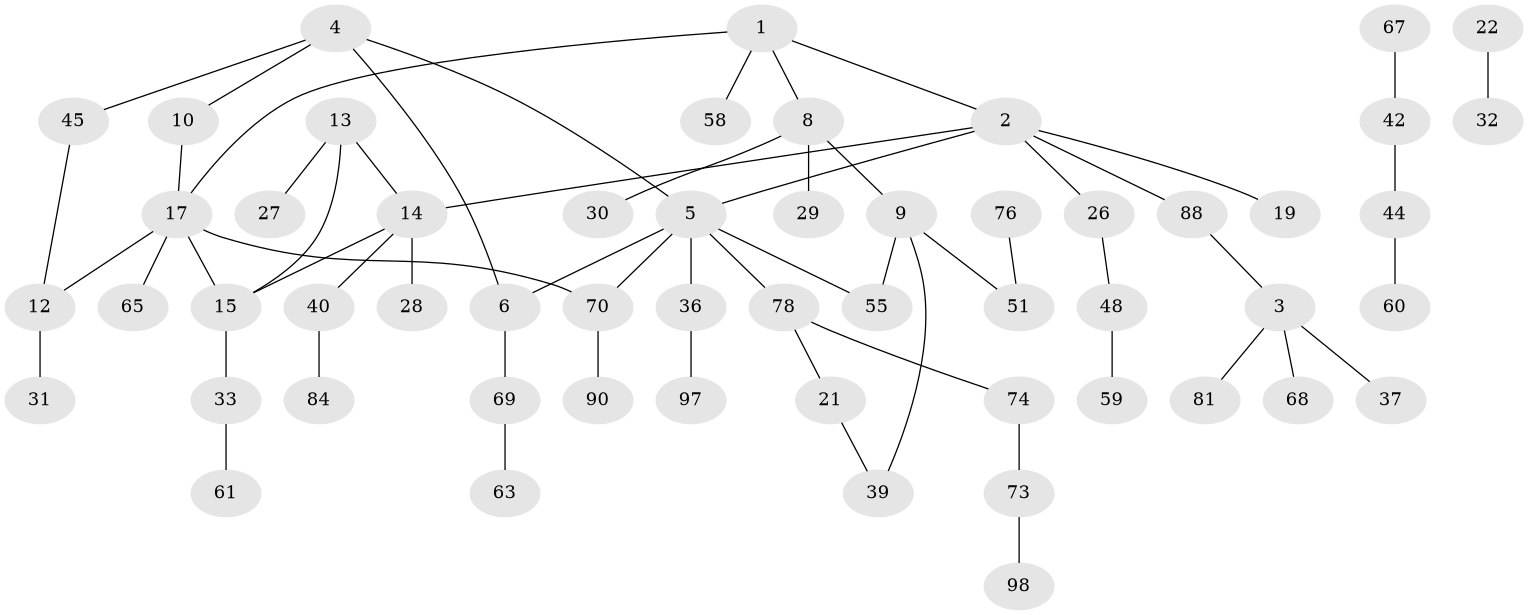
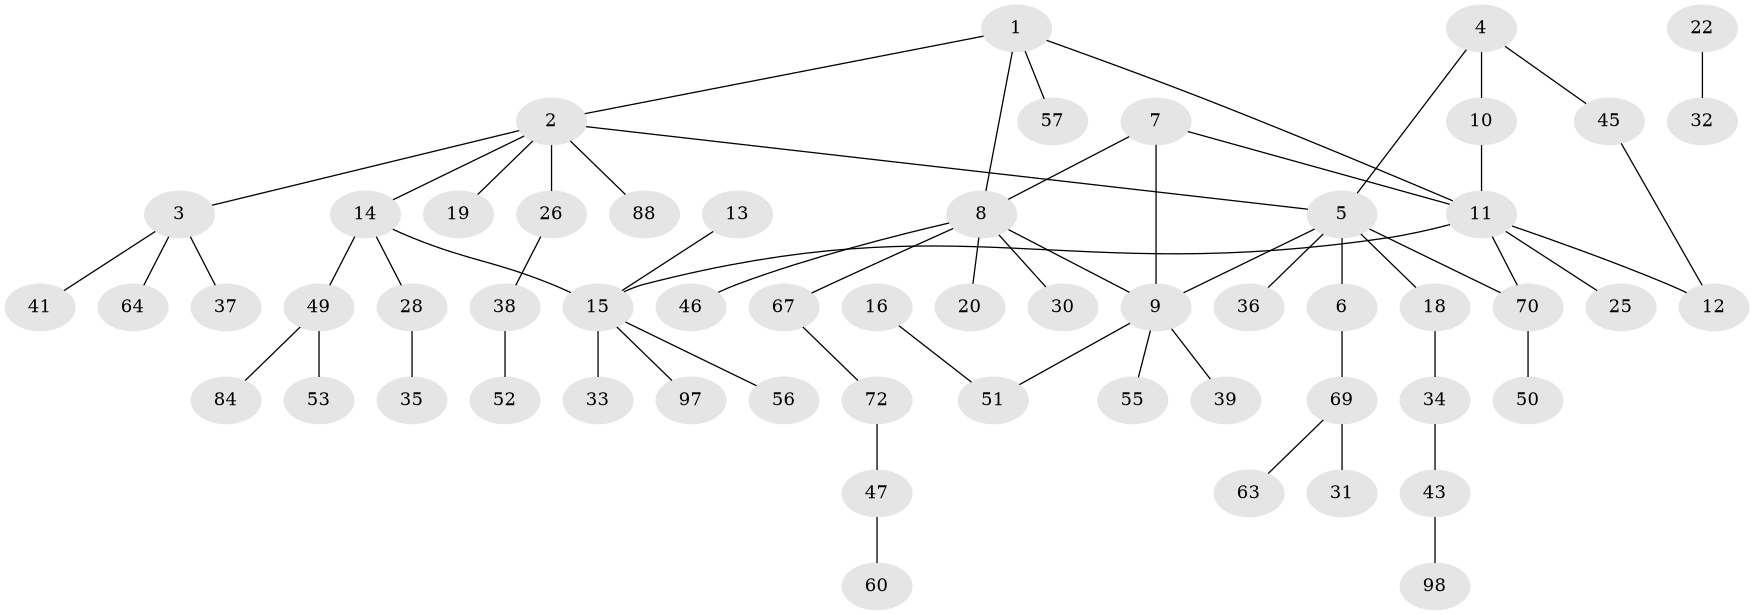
(716, 121) -> (1053, 121)
none -> (1156, 121)
(1395, 121) -> (877, 400)
(439, 159) -> none
(377, 168) -> none
(177, 214) -> (1482, 214)
(270, 214) -> none
(809, 214) -> (970, 307)
(1006, 214) -> (877, 307)
(1395, 214) -> (877, 493)
none -> (882, 260)
(784, 261) -> (1249, 261)
(1236, 261) -> (366, 168)
(133, 307) -> (1621, 307)
(319, 307) -> (319, 307)
none -> (691, 307)
(784, 307) -> (1435, 307)
(1112, 307) -> (505, 307)
(40, 354) -> (1342, 447)
(691, 354) -> (644, 354)
none -> (319, 400)
none -> (412, 400)
(598, 400) -> (1528, 400)
none -> (784, 400)
(831, 400) -> none
(1019, 400) -> (1435, 400)
(1112, 400) -> (505, 400)
(1205, 400) -> (40, 307)
(1298, 400) -> (133, 307)
(226, 493) -> none
(1019, 493) -> (1435, 493)
